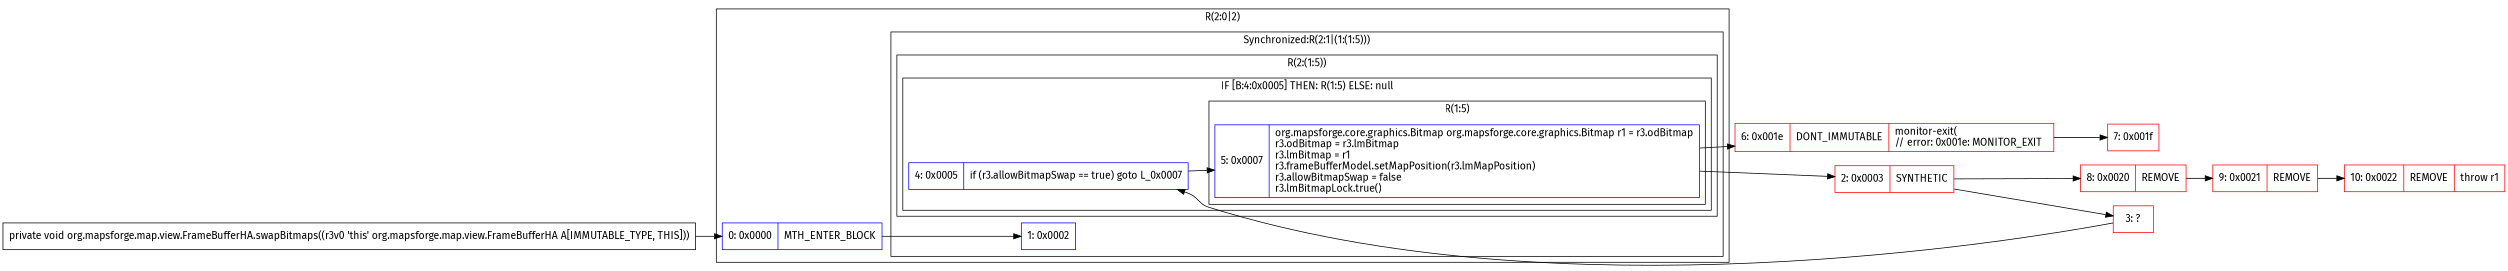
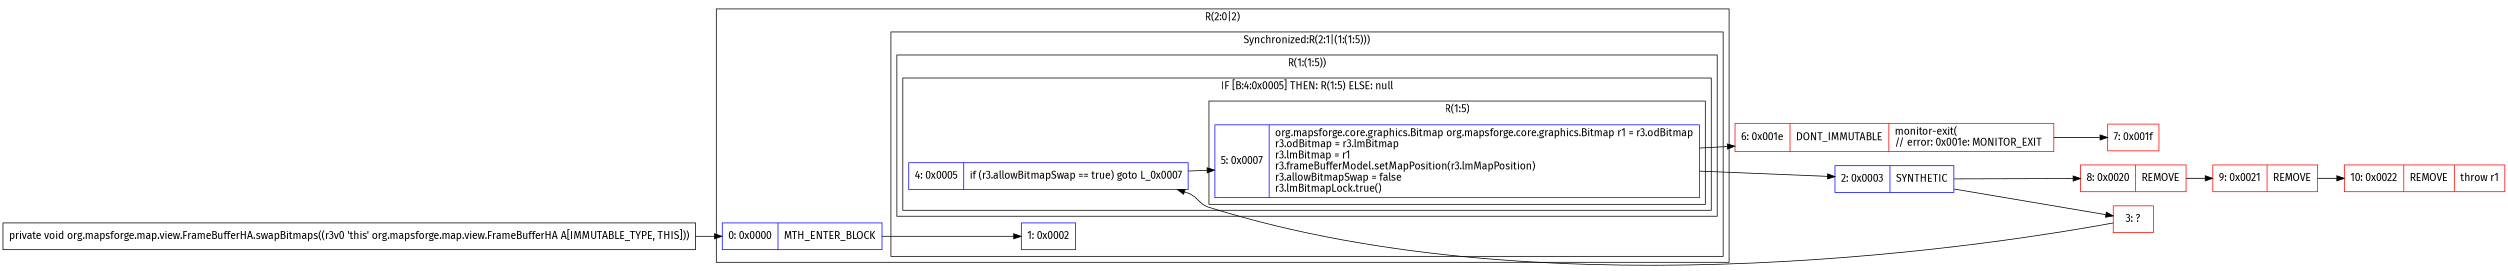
(1307, 64) -> (1307, 64)
(1894, 179) -> (1894, 179)
